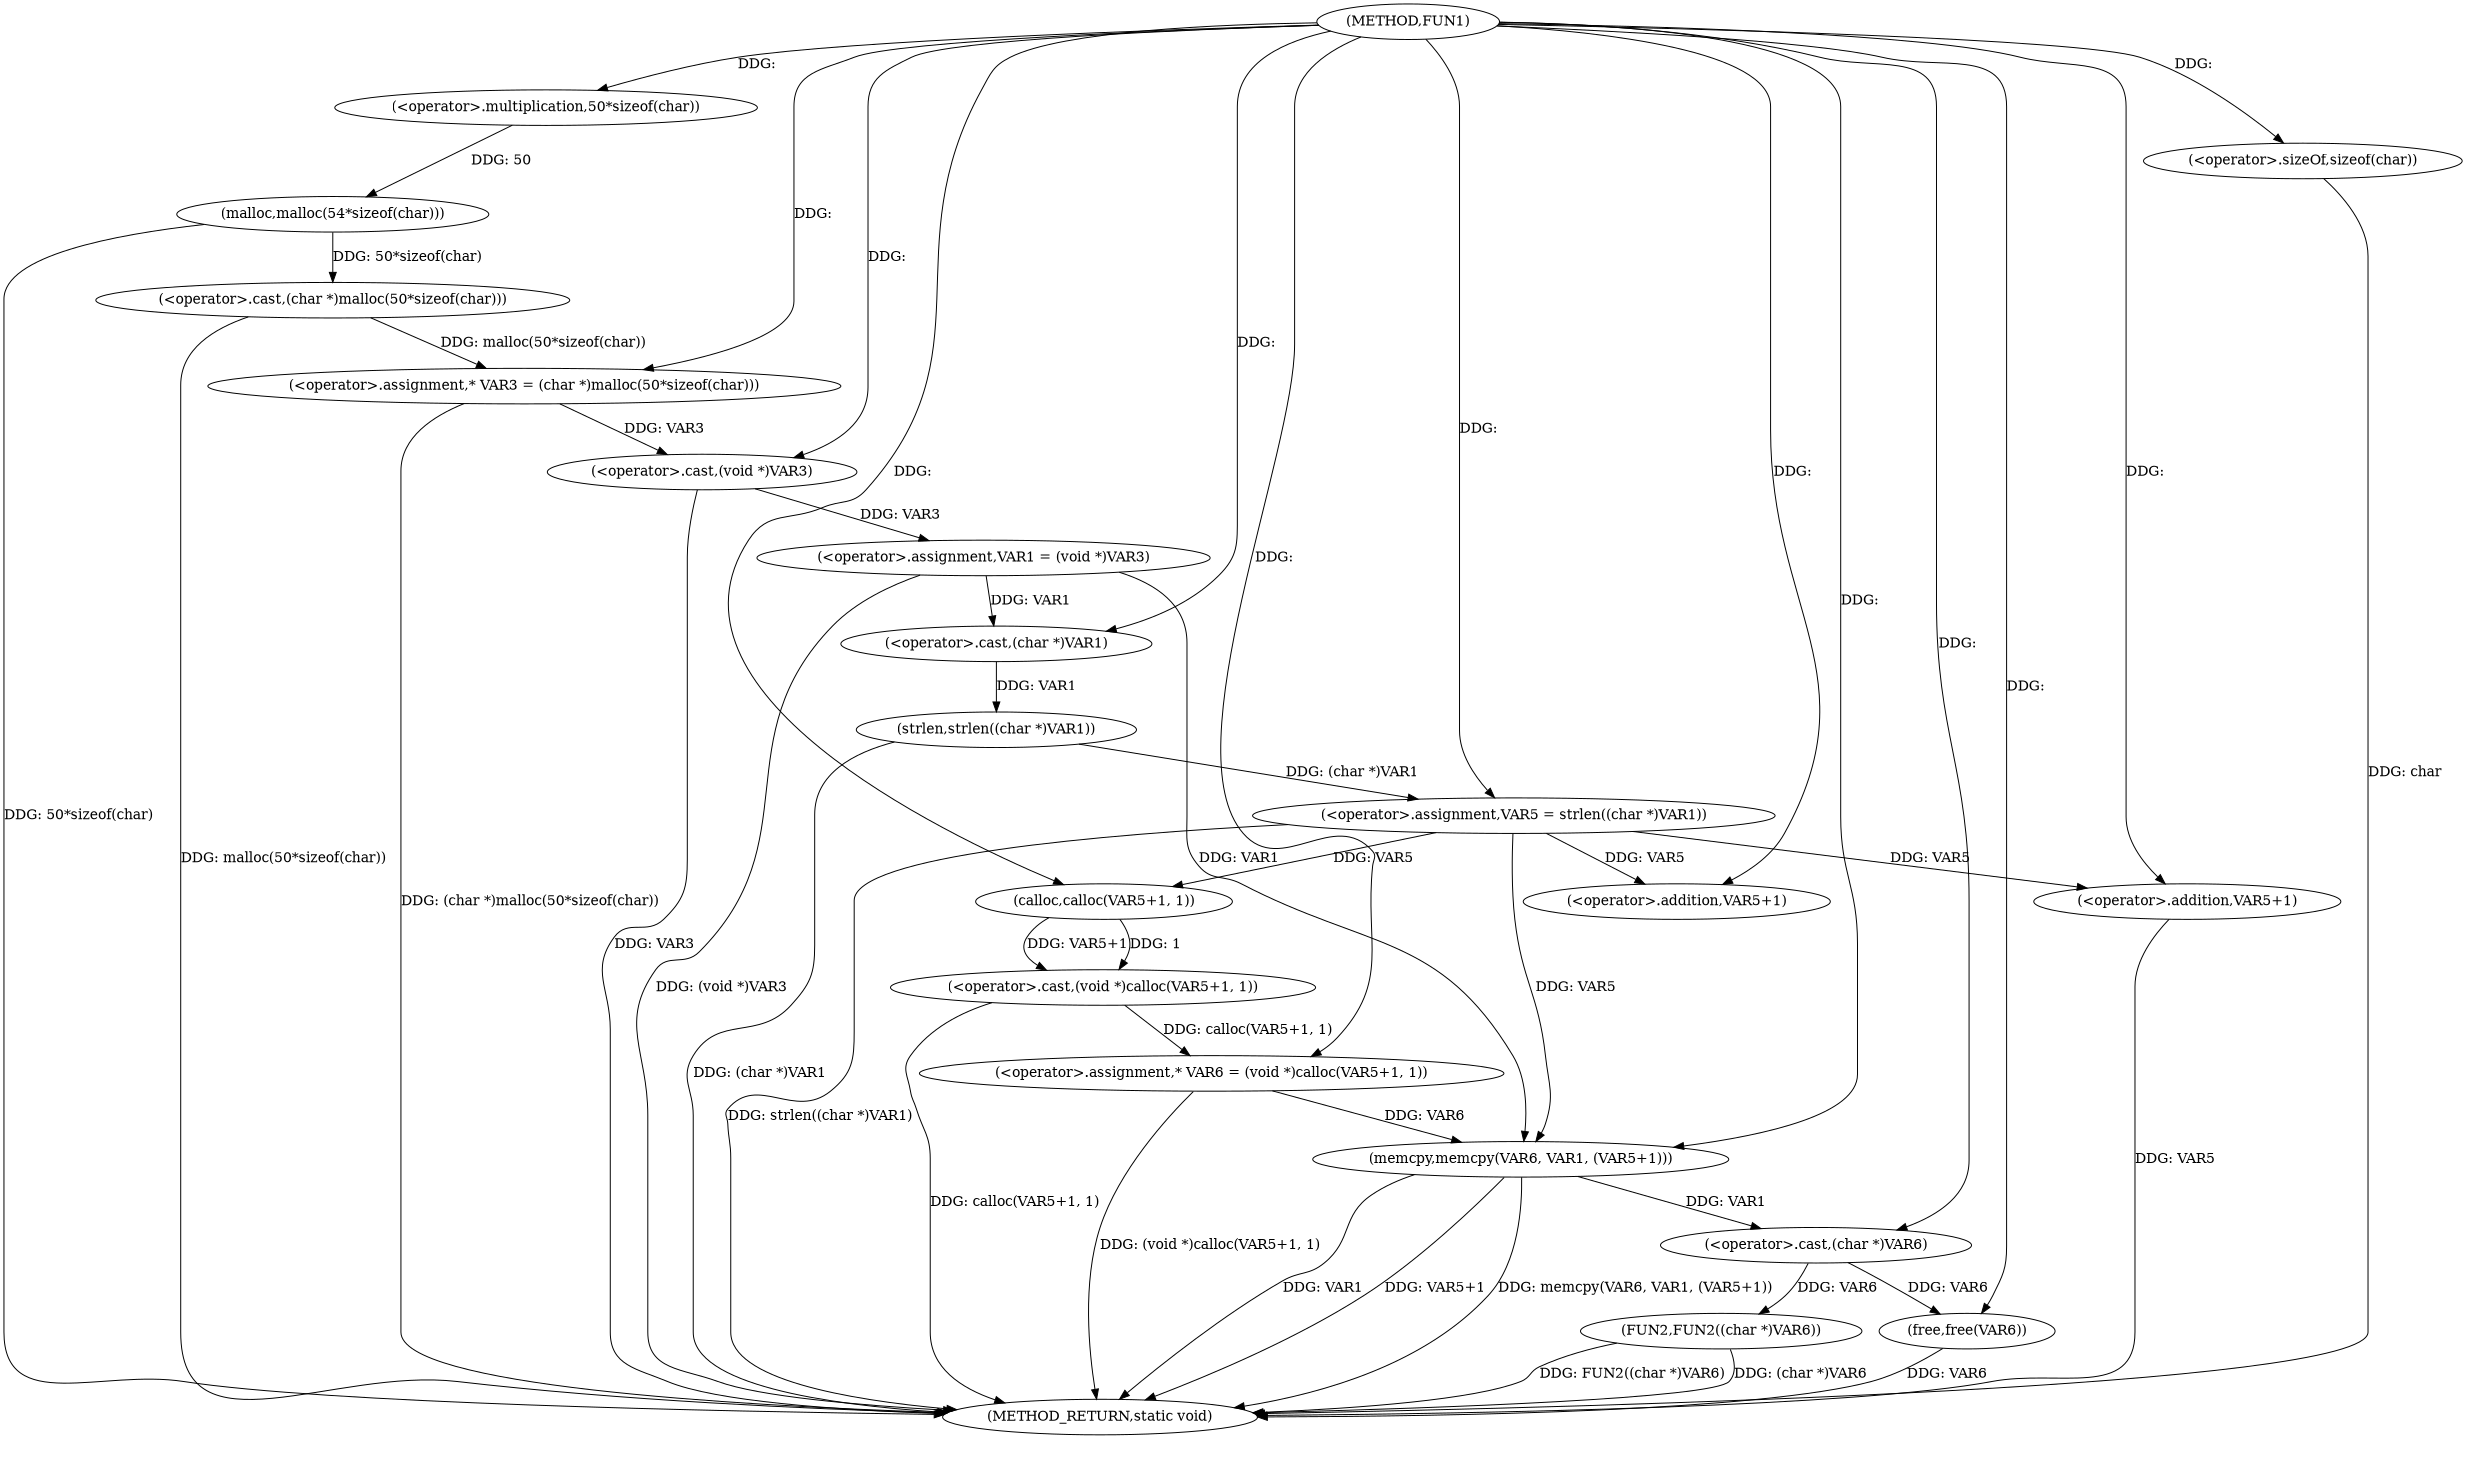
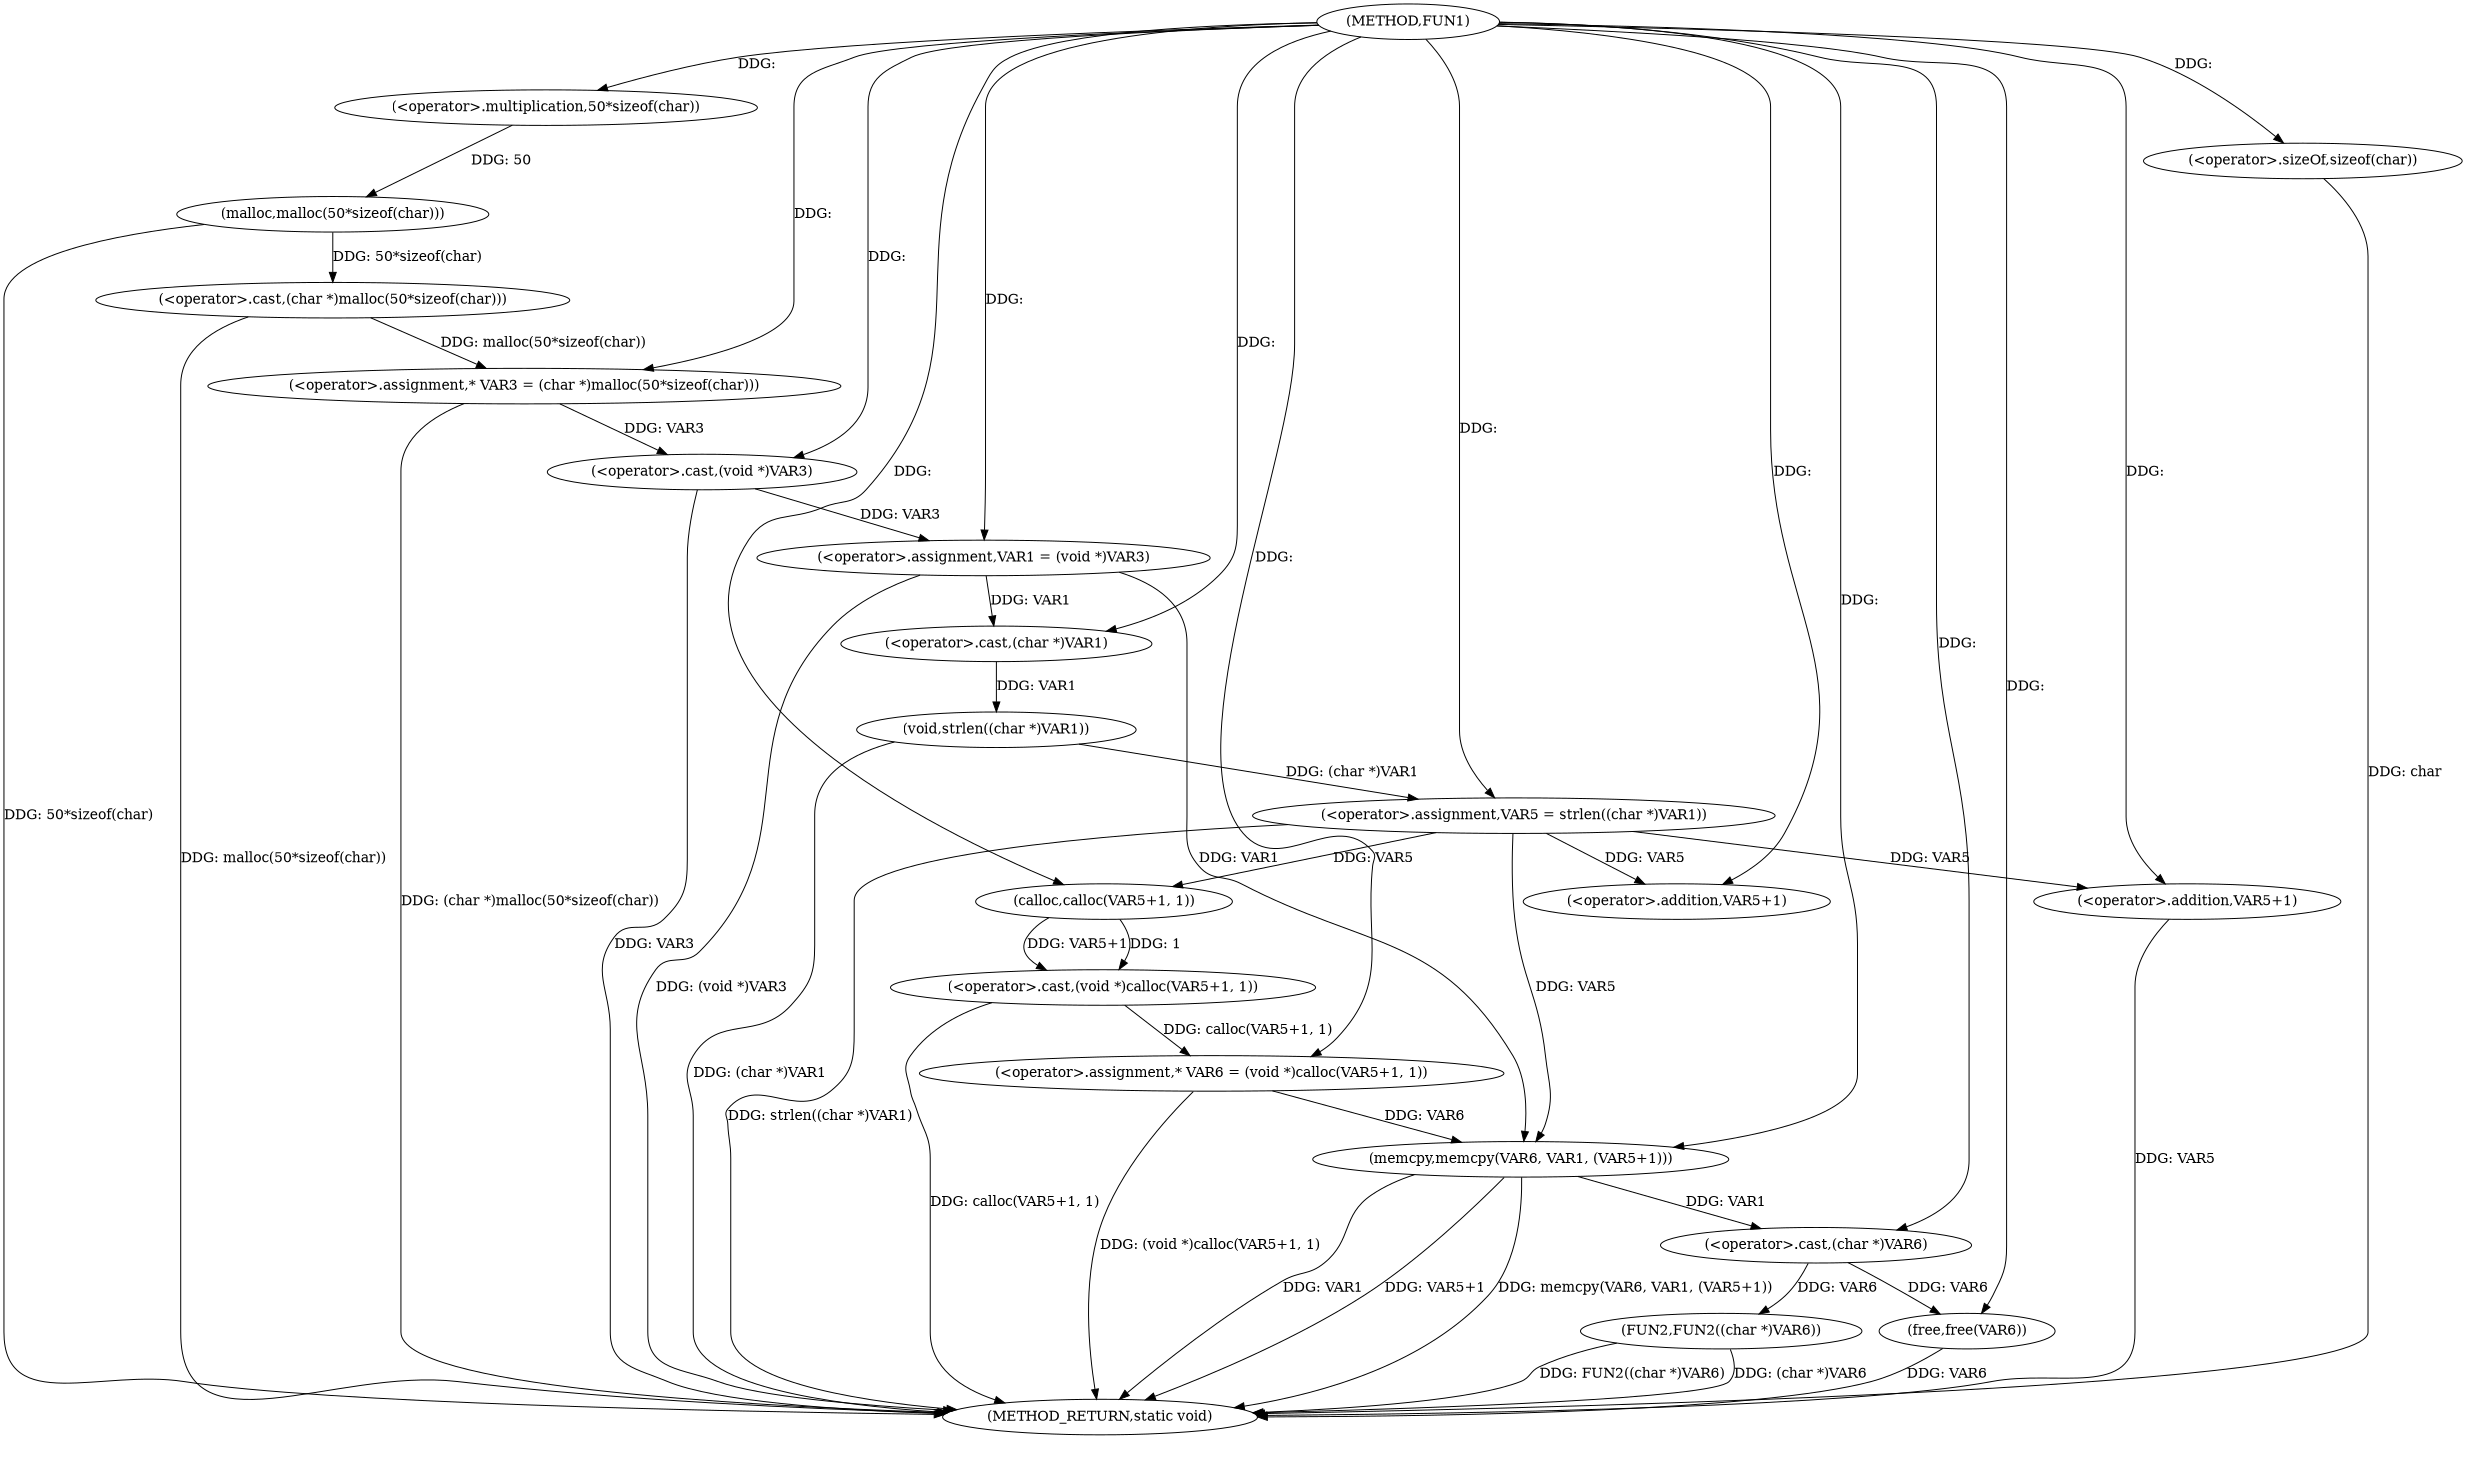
none -> (986, 139)
(333, 214) -> (333, 214)
(996, 730) -> (996, 730)
